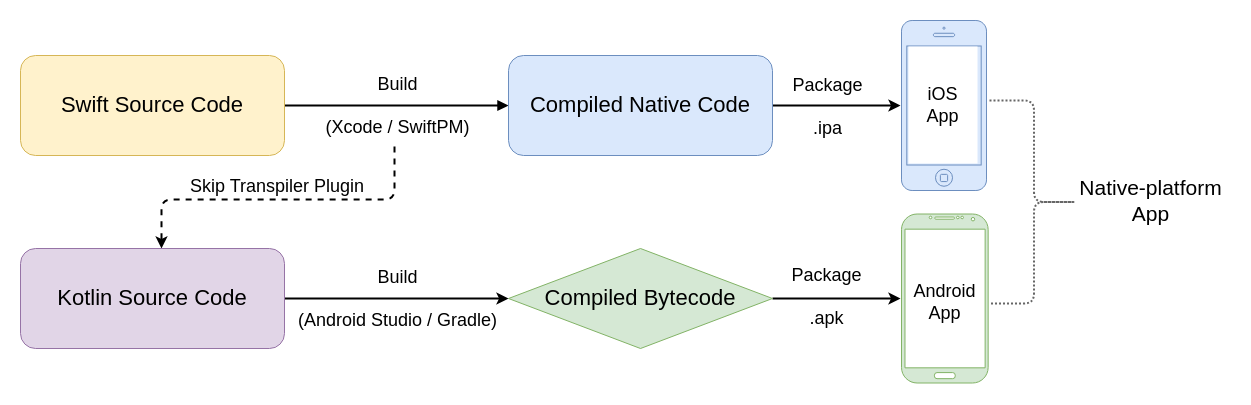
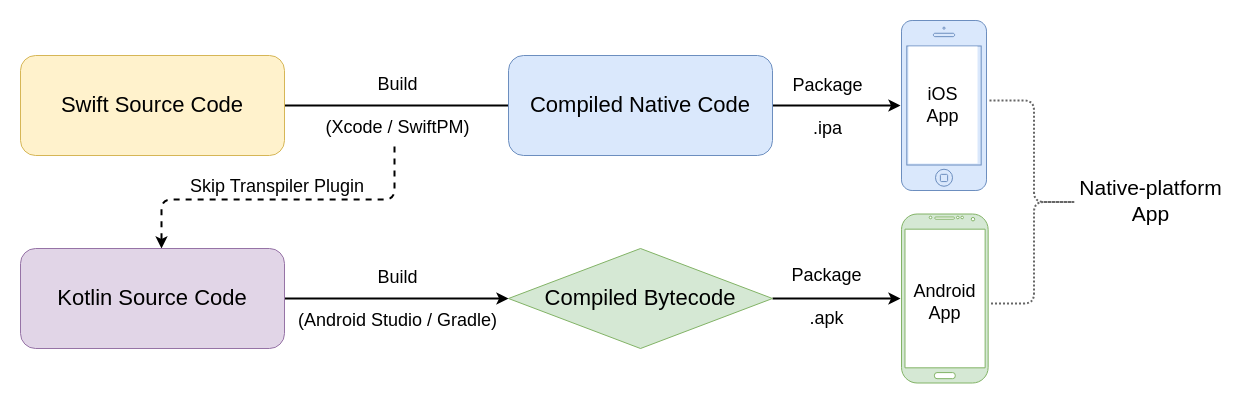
(496, 106) -> (501, 106)
